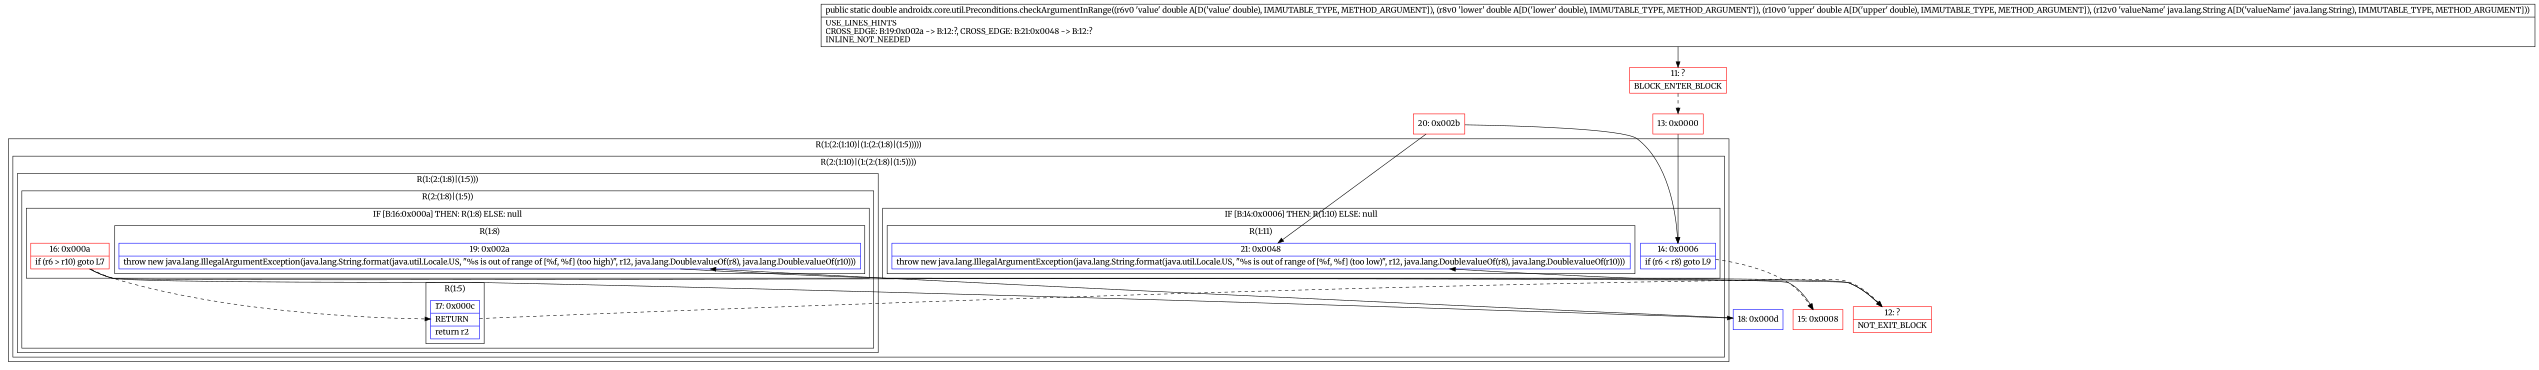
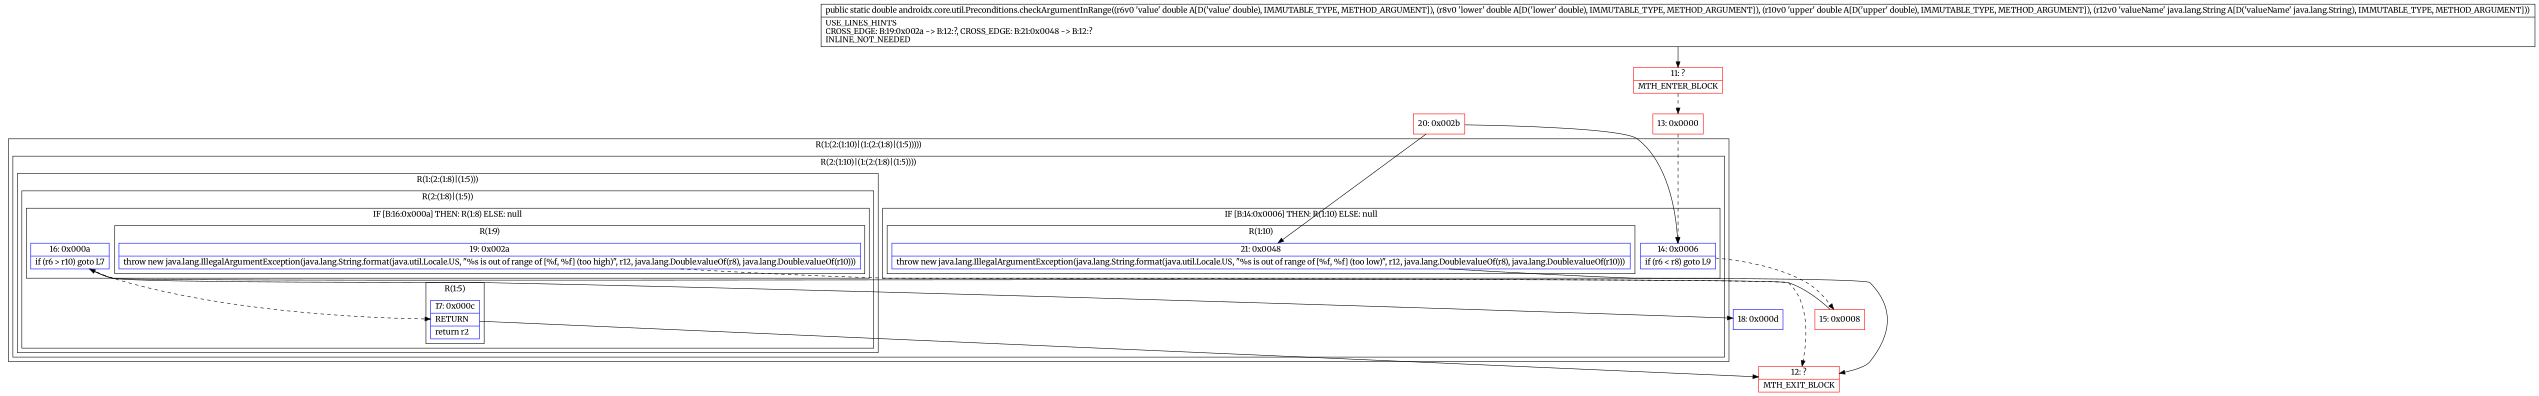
(1678, 86) -> (1678, 86)
(1678, 186) -> (1678, 186)
(490, 232) -> (490, 232)
(1261, 232) -> (1261, 232)
(70, 256) -> (70, 256)
(954, 279) -> (966, 280)
(1282, 279) -> (1276, 279)
(1672, 279) -> (1784, 279)
(1147, 295) -> (1116, 349)
(1250, 296) -> none
(1892, 326) -> (1799, 385)
